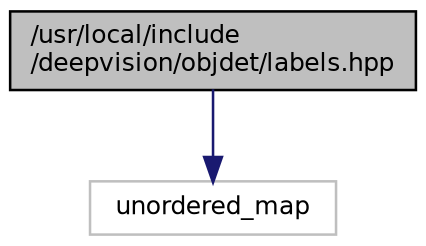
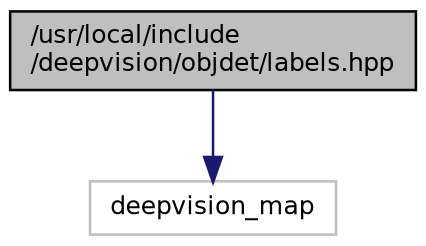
(213, 208) -> (213, 208)
